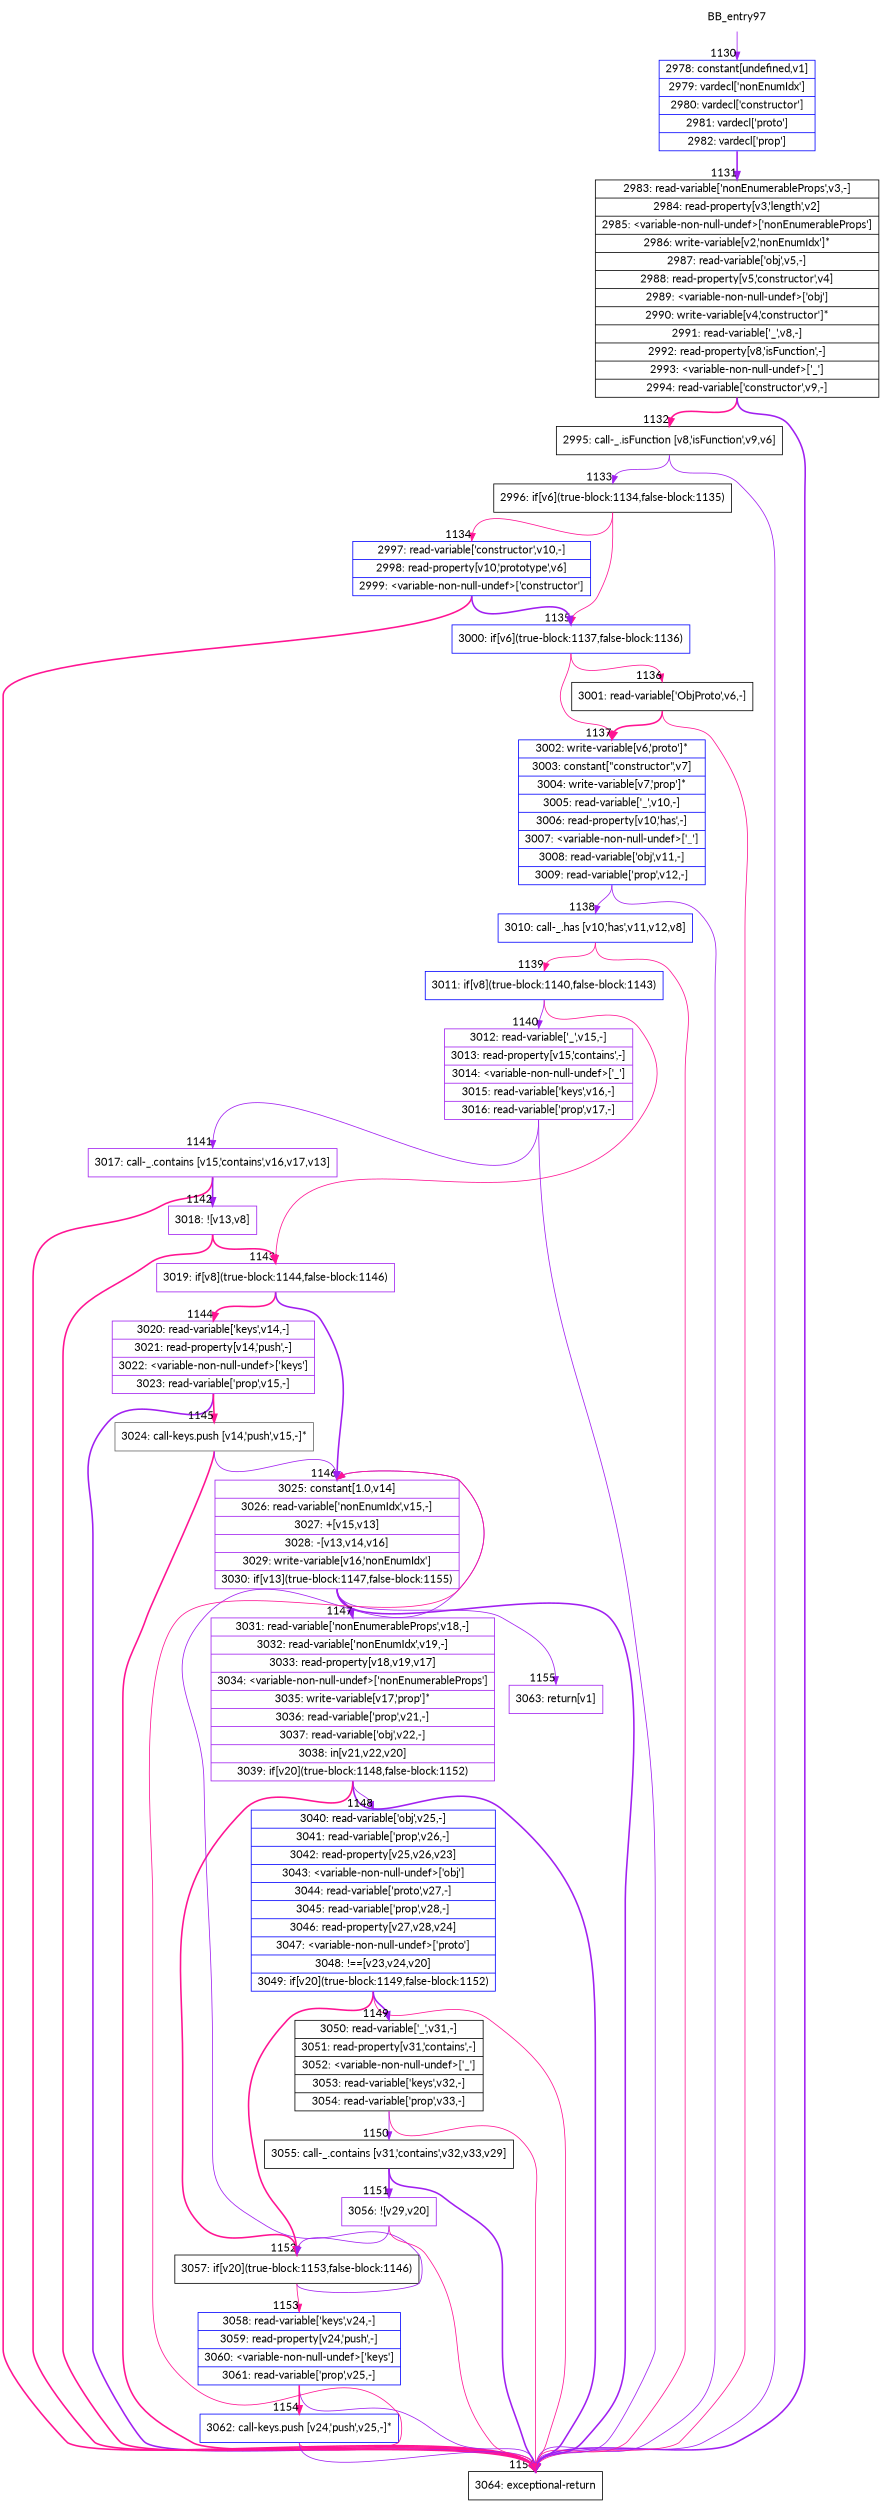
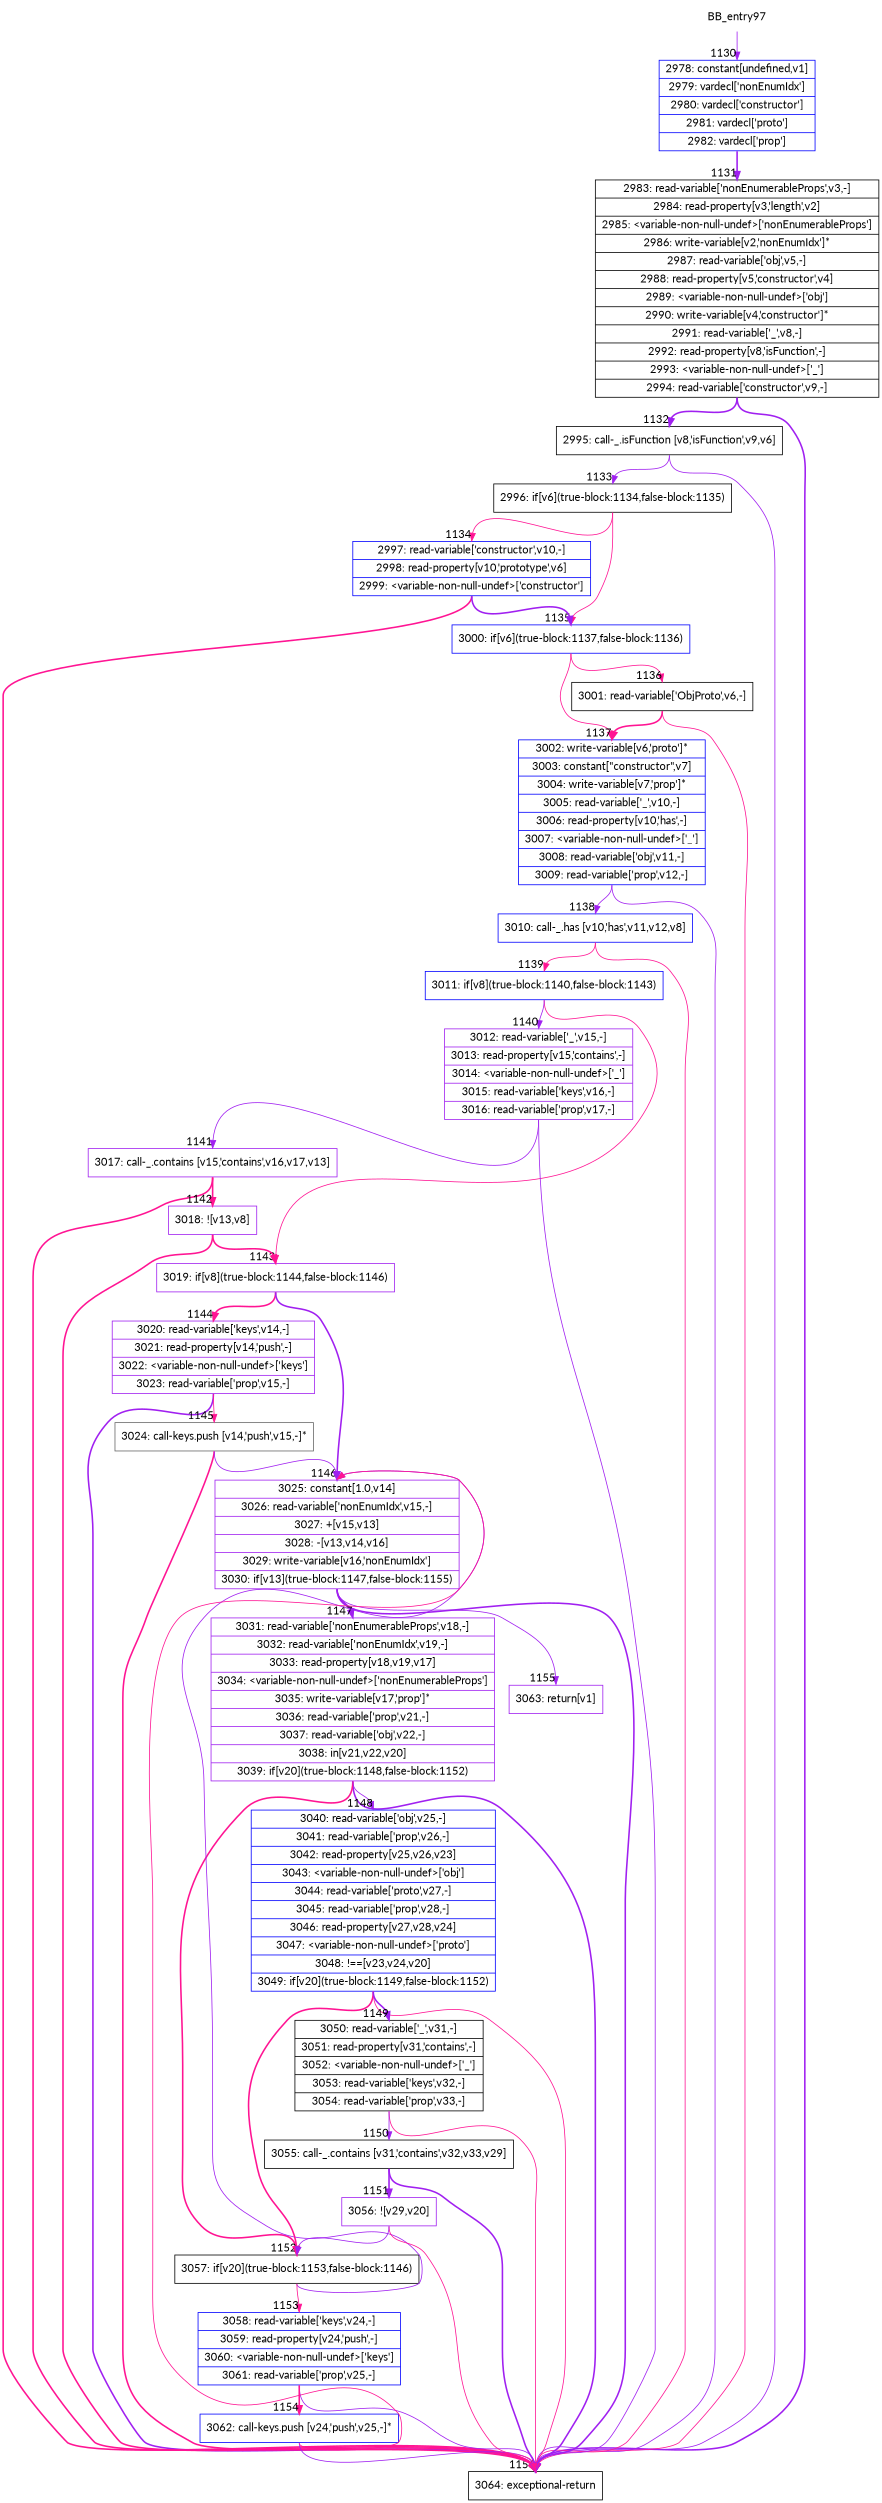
(707, 412) -> (707, 412)
(213, 1193) -> (213, 1193)
(214, 1404) -> (214, 1404)
